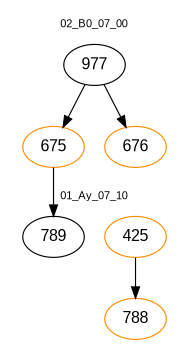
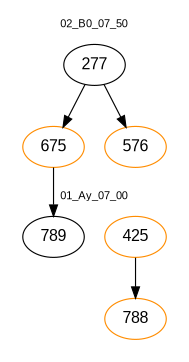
(95, 24) -> (95, 24)
(95, 65) -> (95, 65)
(136, 147) -> (136, 147)
(95, 196) -> (95, 196)
